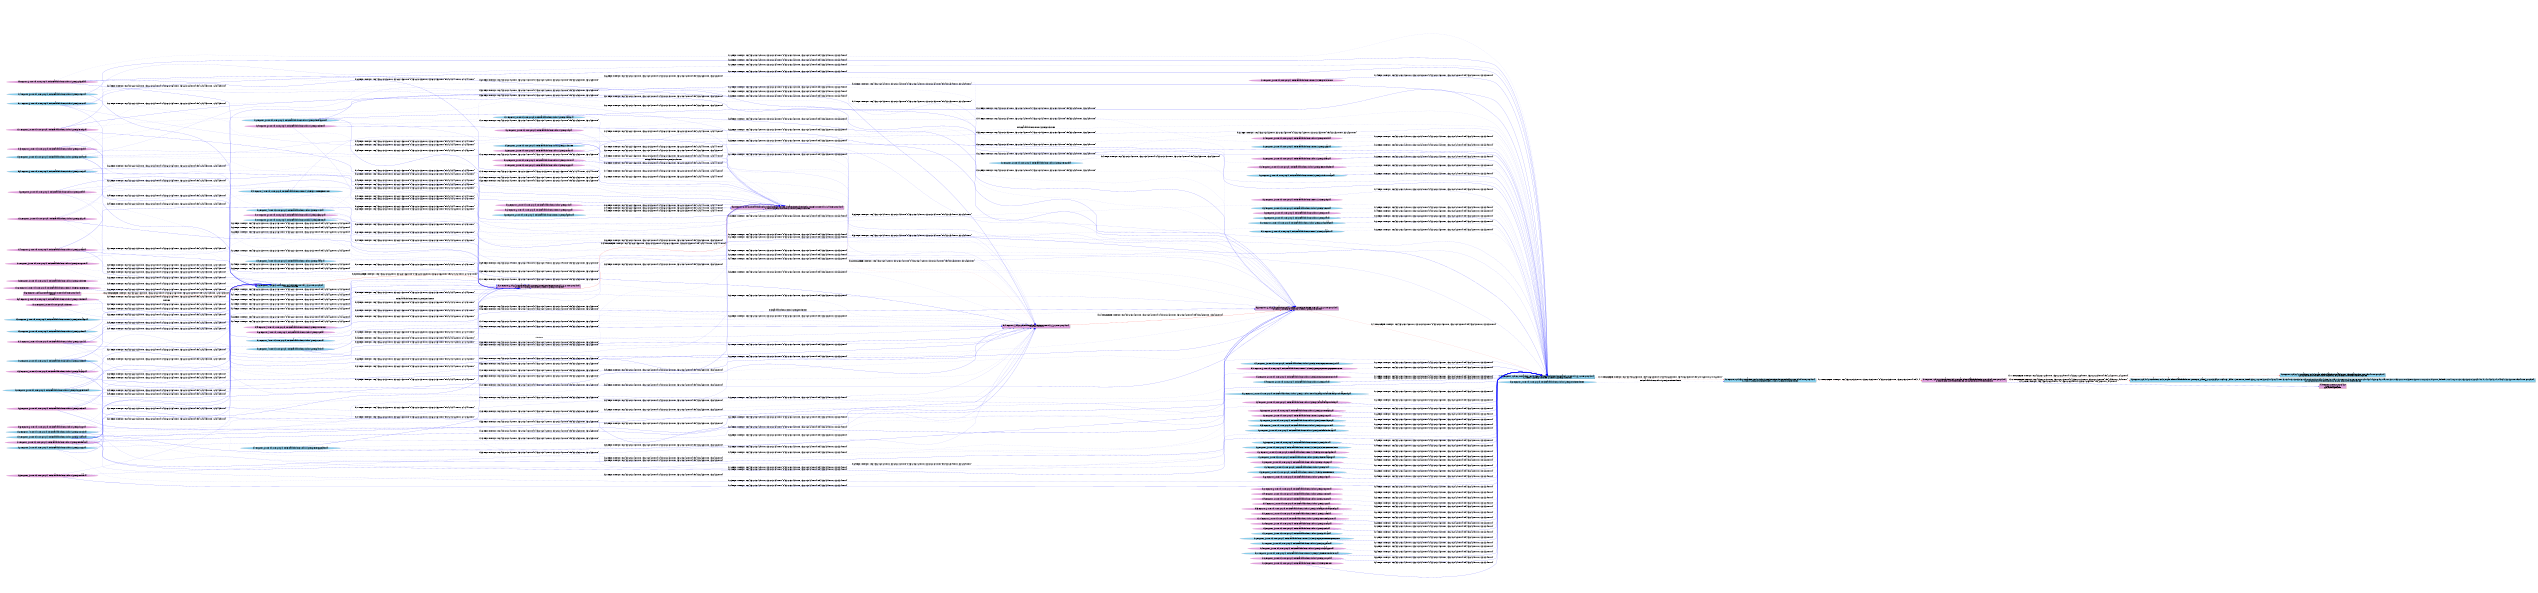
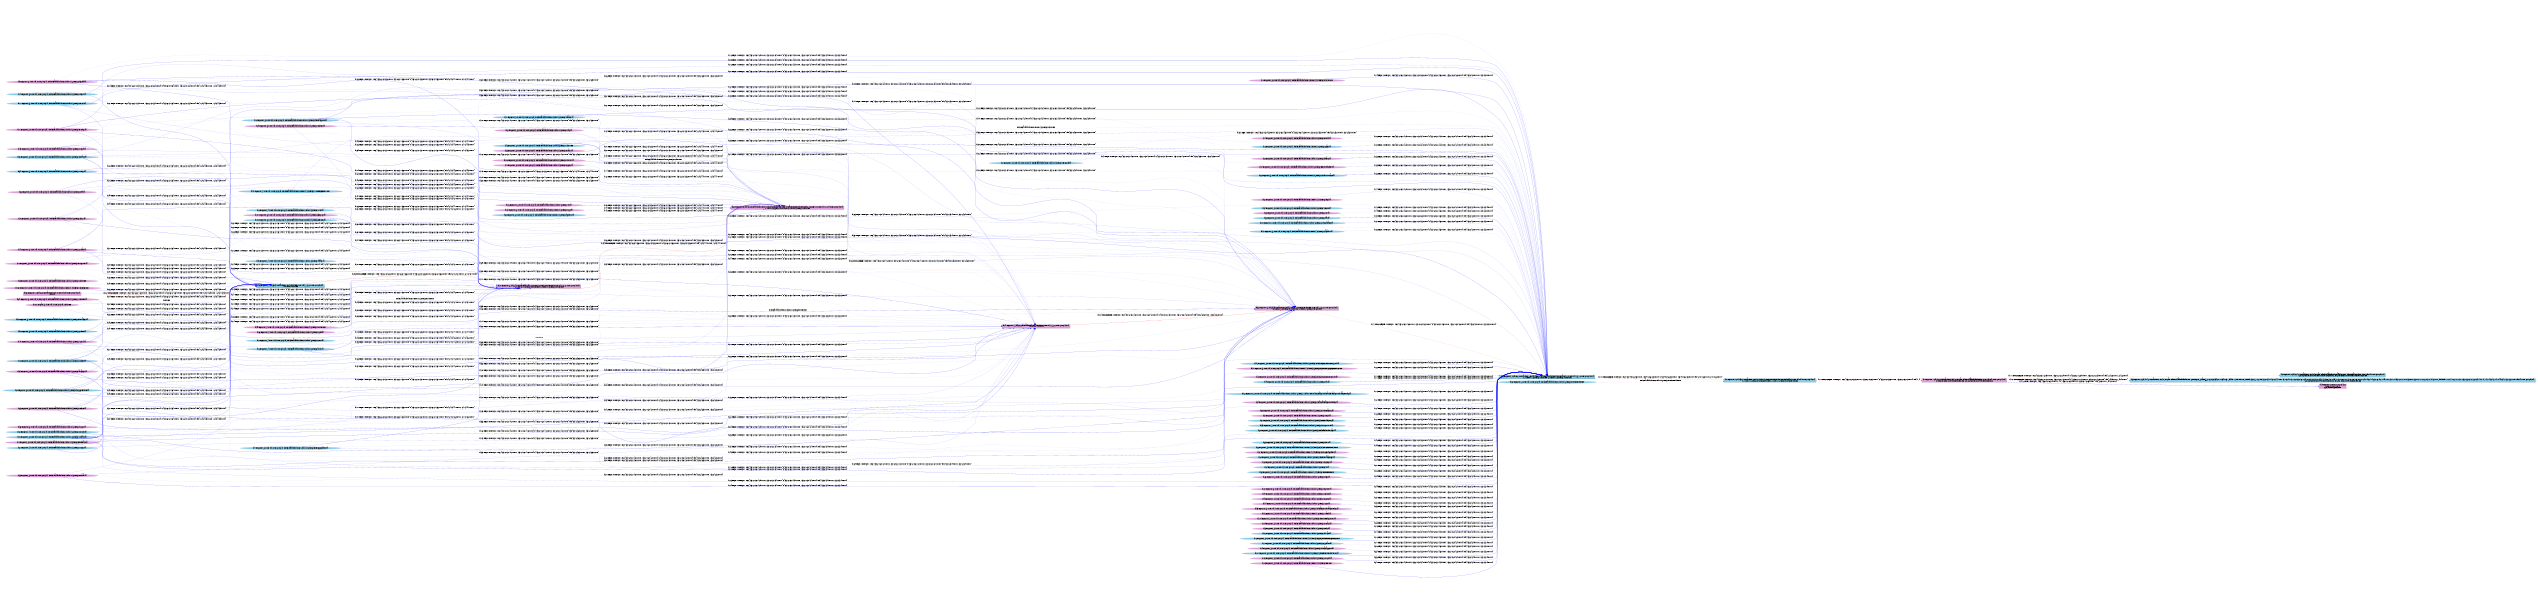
(52, 305) -> (52, 305)
